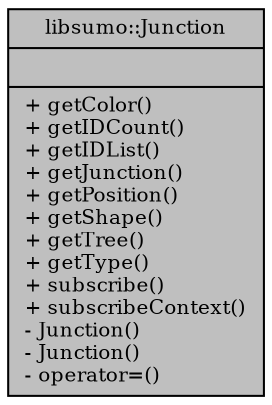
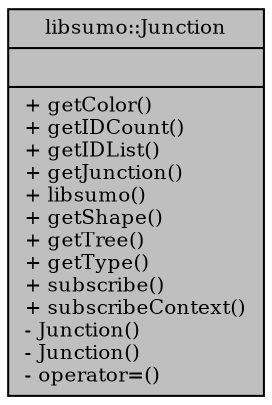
(102, 195) -> (86, 195)
